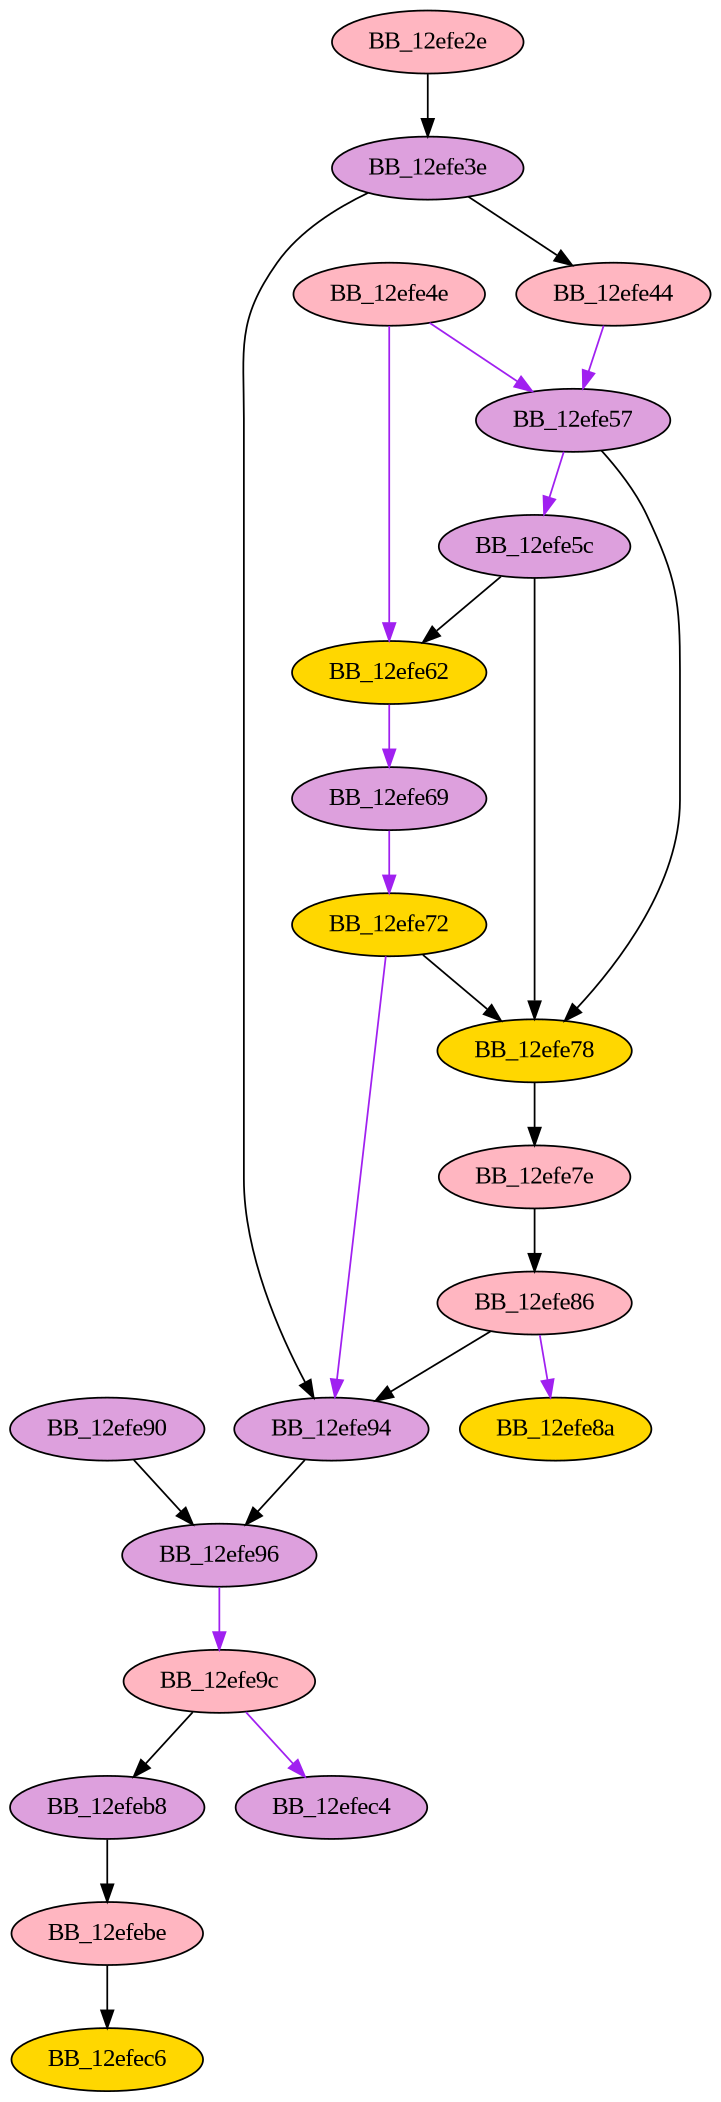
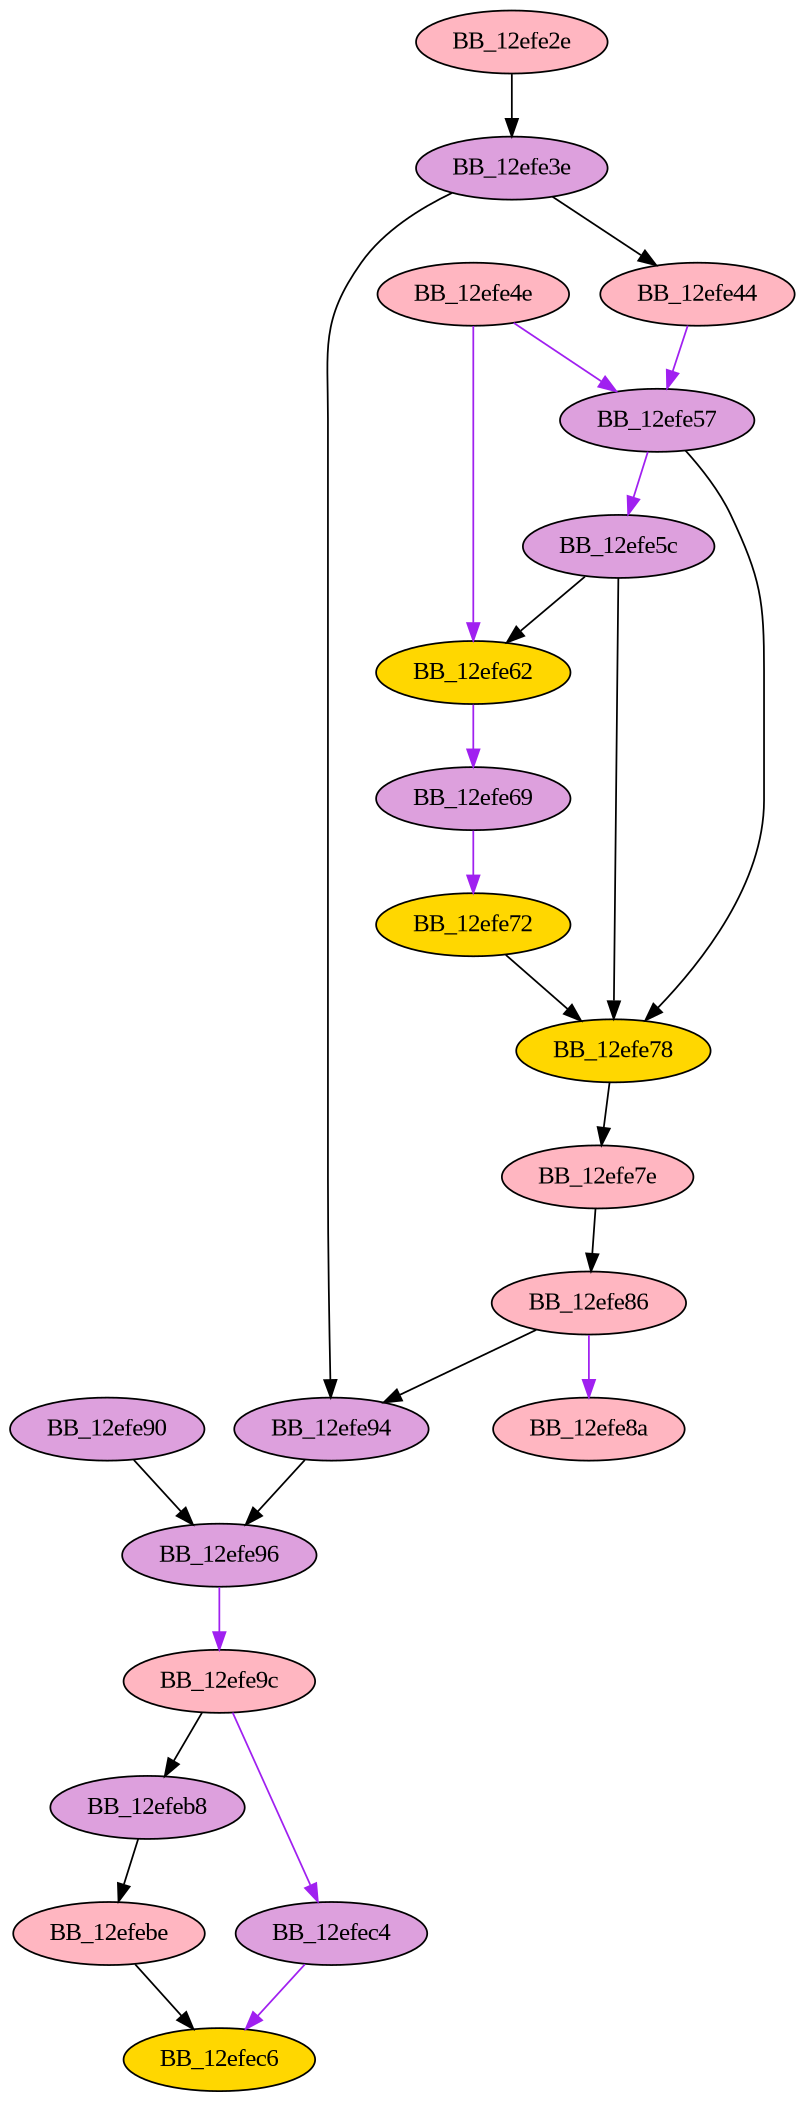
(361, 1168) -> none
(556, 1429) -> (589, 1429)
none -> (281, 1990)
